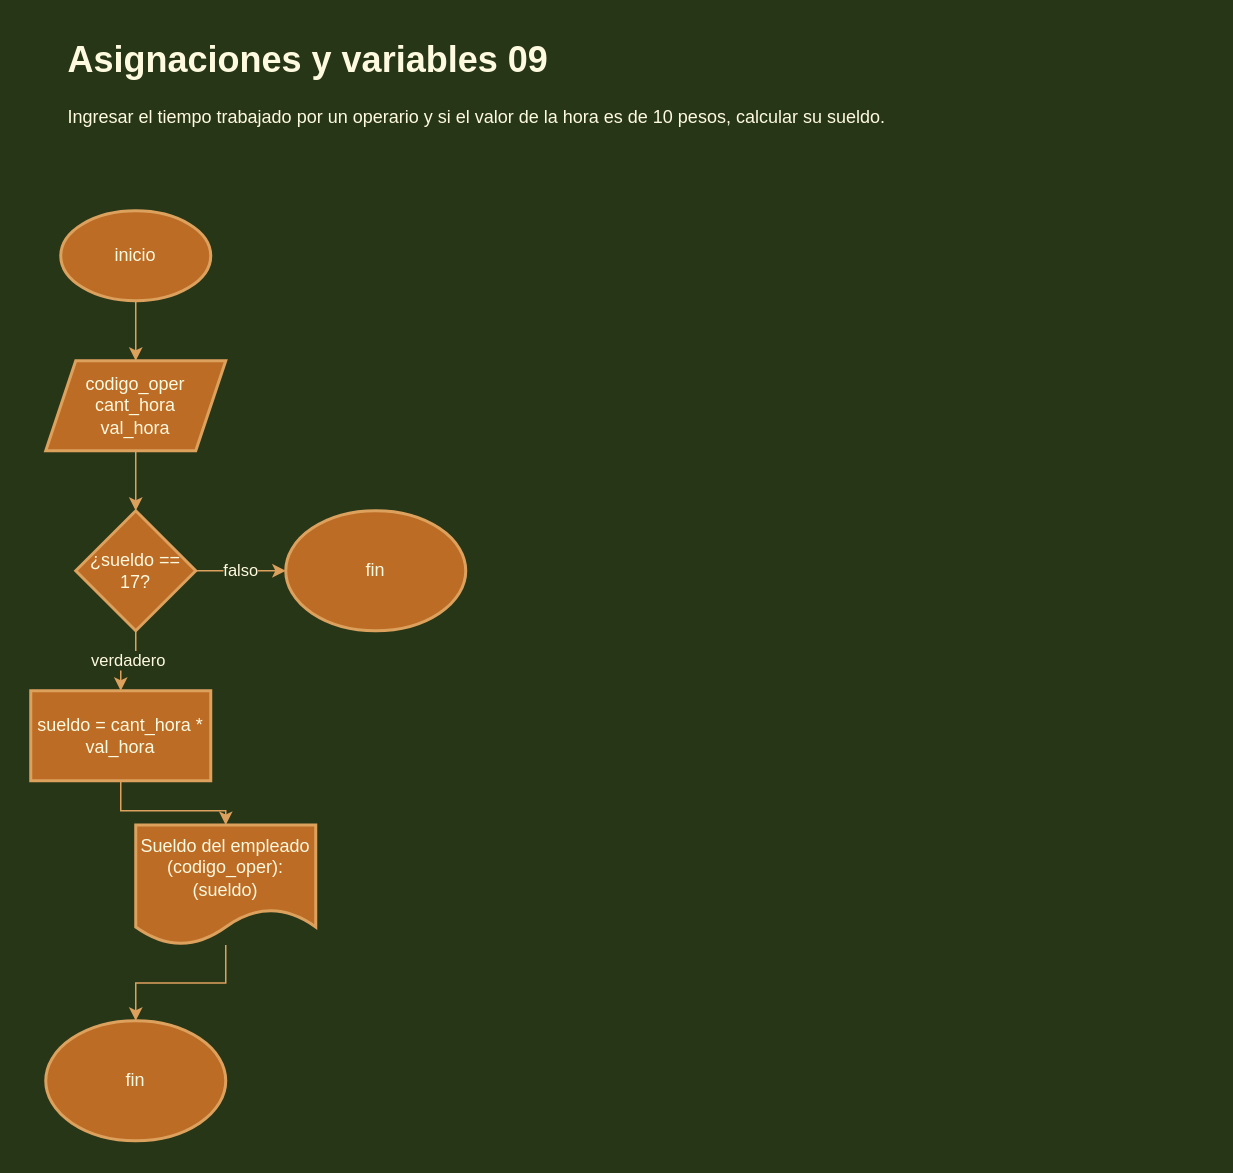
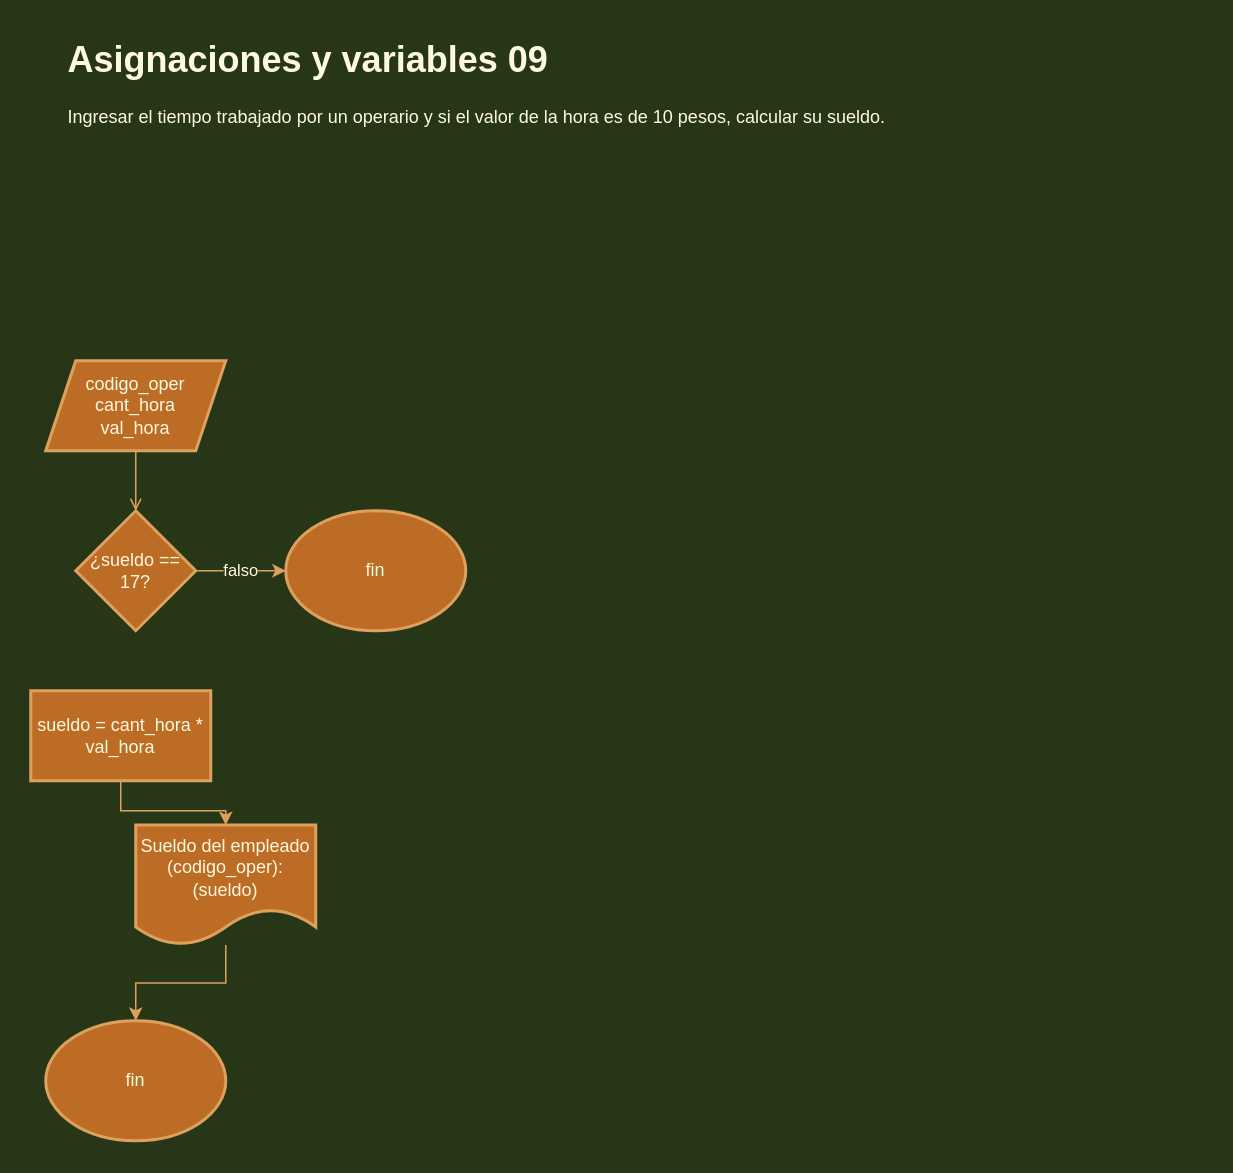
(136, 256) -> none
(136, 326) -> none
(136, 499) -> (136, 501)
(134, 661) -> none
